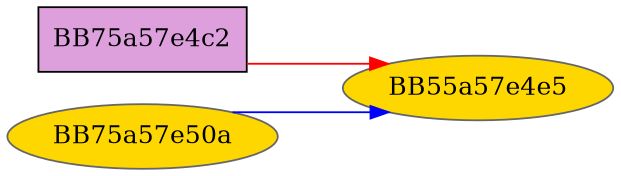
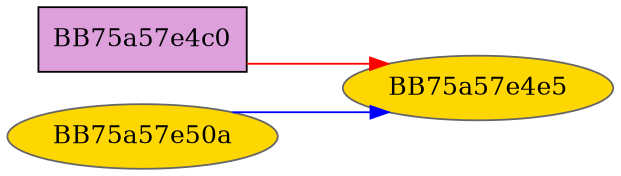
(143, 40) -> (143, 40)
(478, 88) -> (478, 88)
